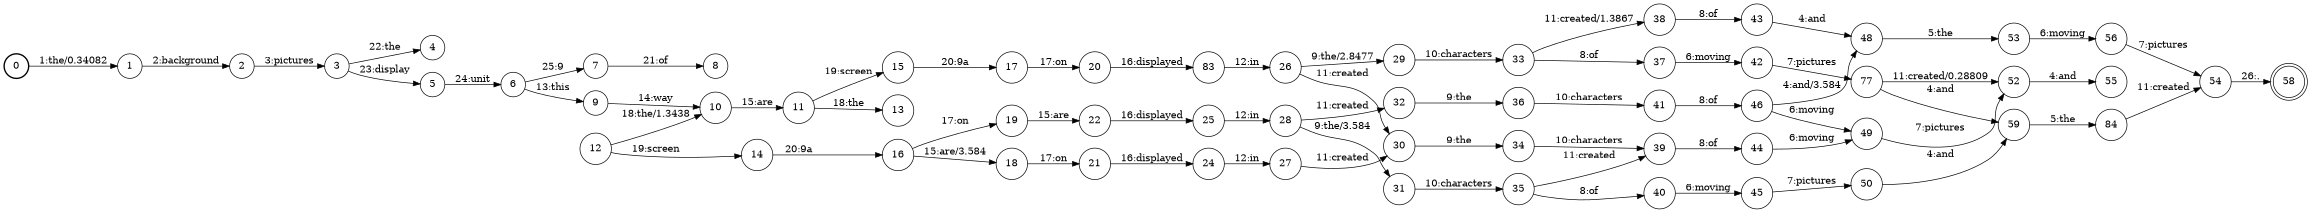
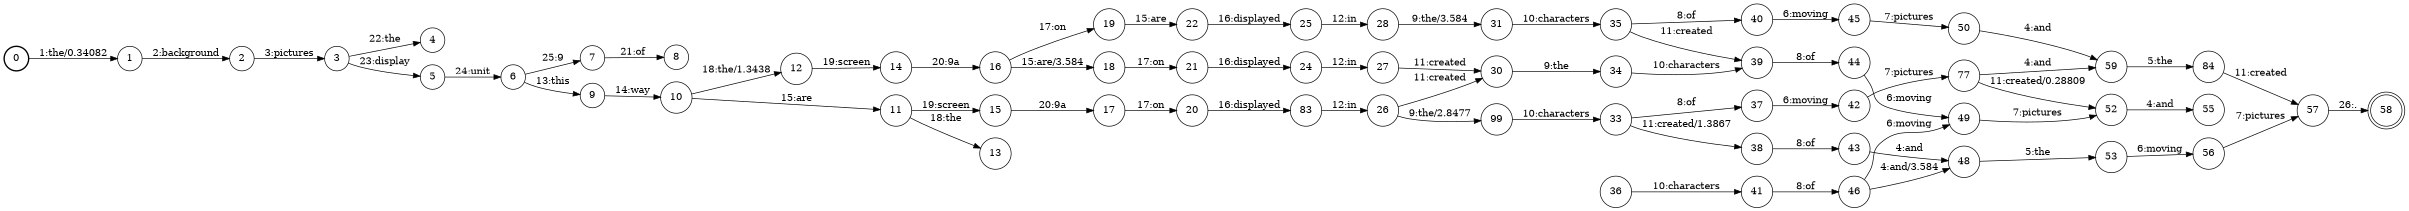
(1399, 60) -> (1497, 119)
(2216, 82) -> (2313, 111)
(1399, 103) -> none
(653, 132) -> (733, 84)
